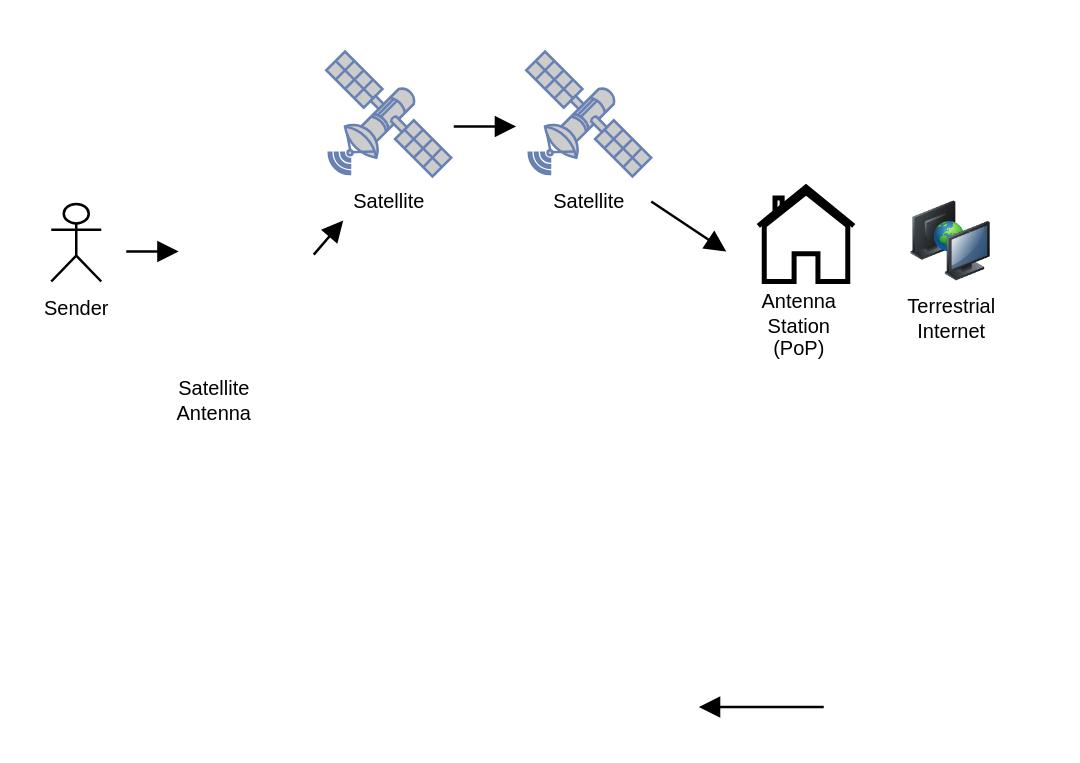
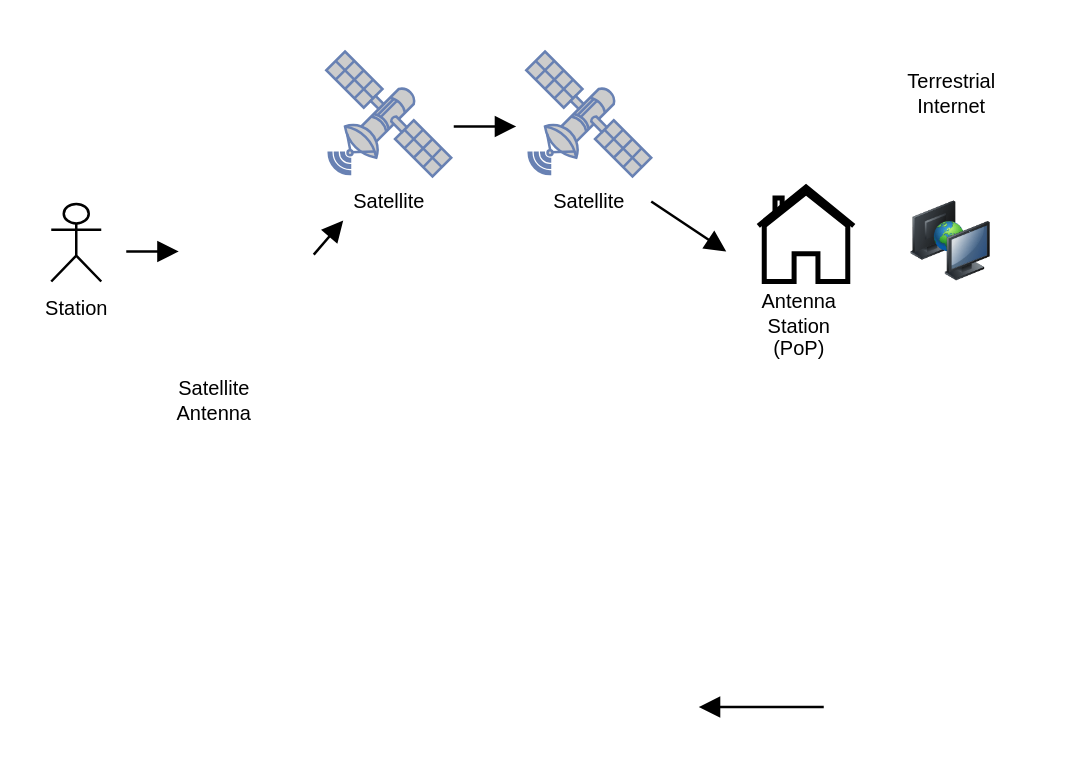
(78, 311) -> (78, 311)
(951, 319) -> (951, 94)
